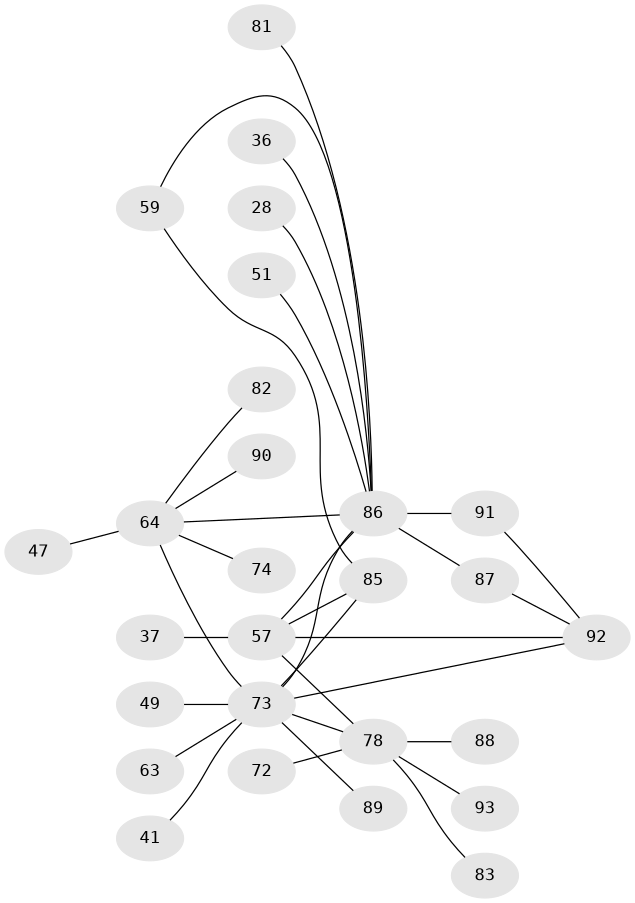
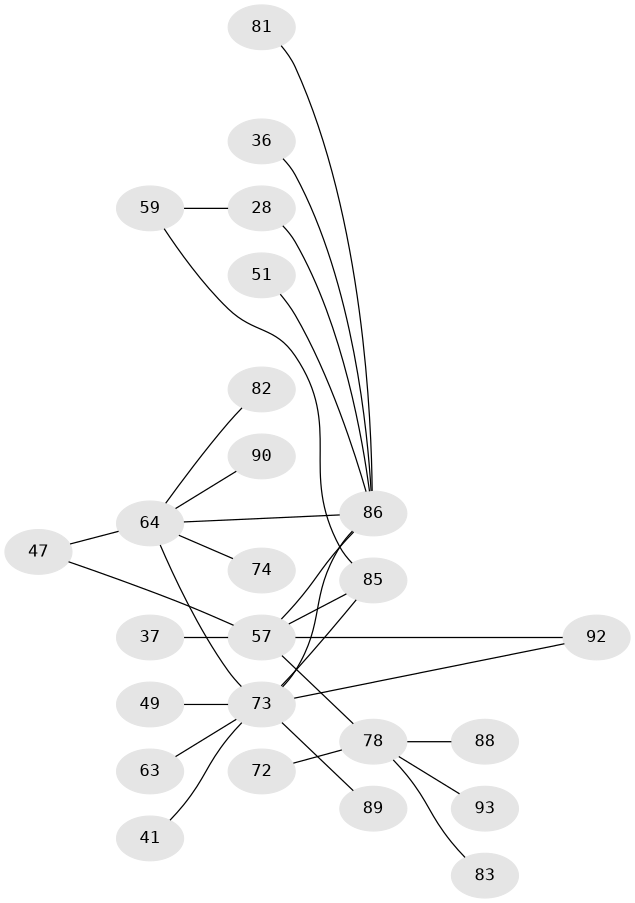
(309, 126) -> (206, 208)
(485, 513) -> none
(485, 580) -> none
none -> (152, 592)
(318, 723) -> none
